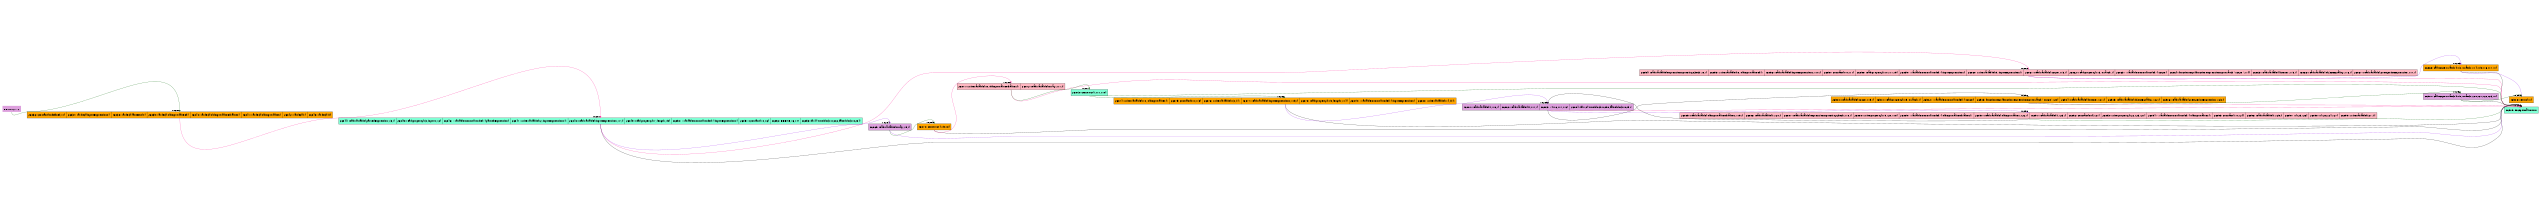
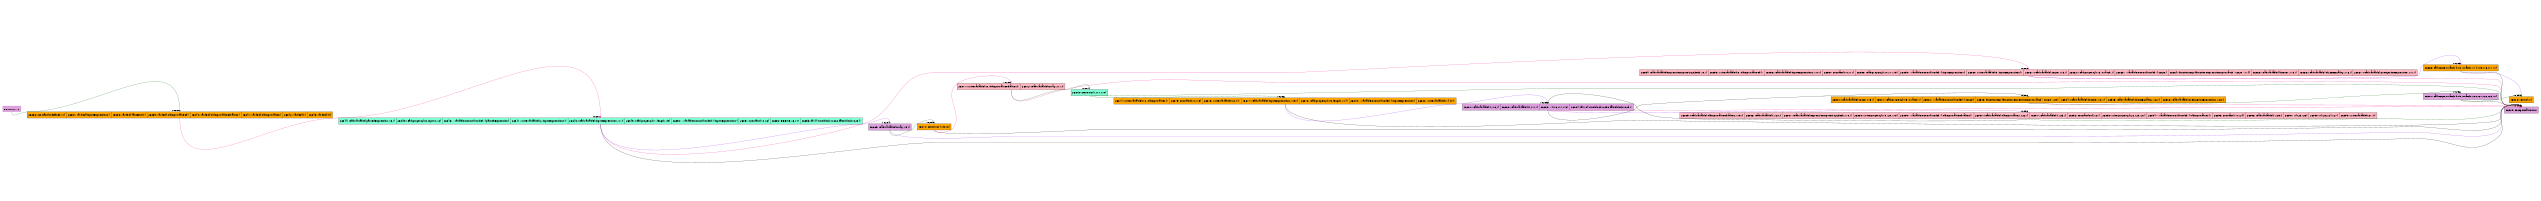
(2521, 110) -> (2521, 110)
